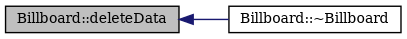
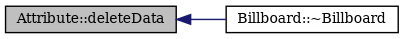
(92, 19) -> (91, 19)
